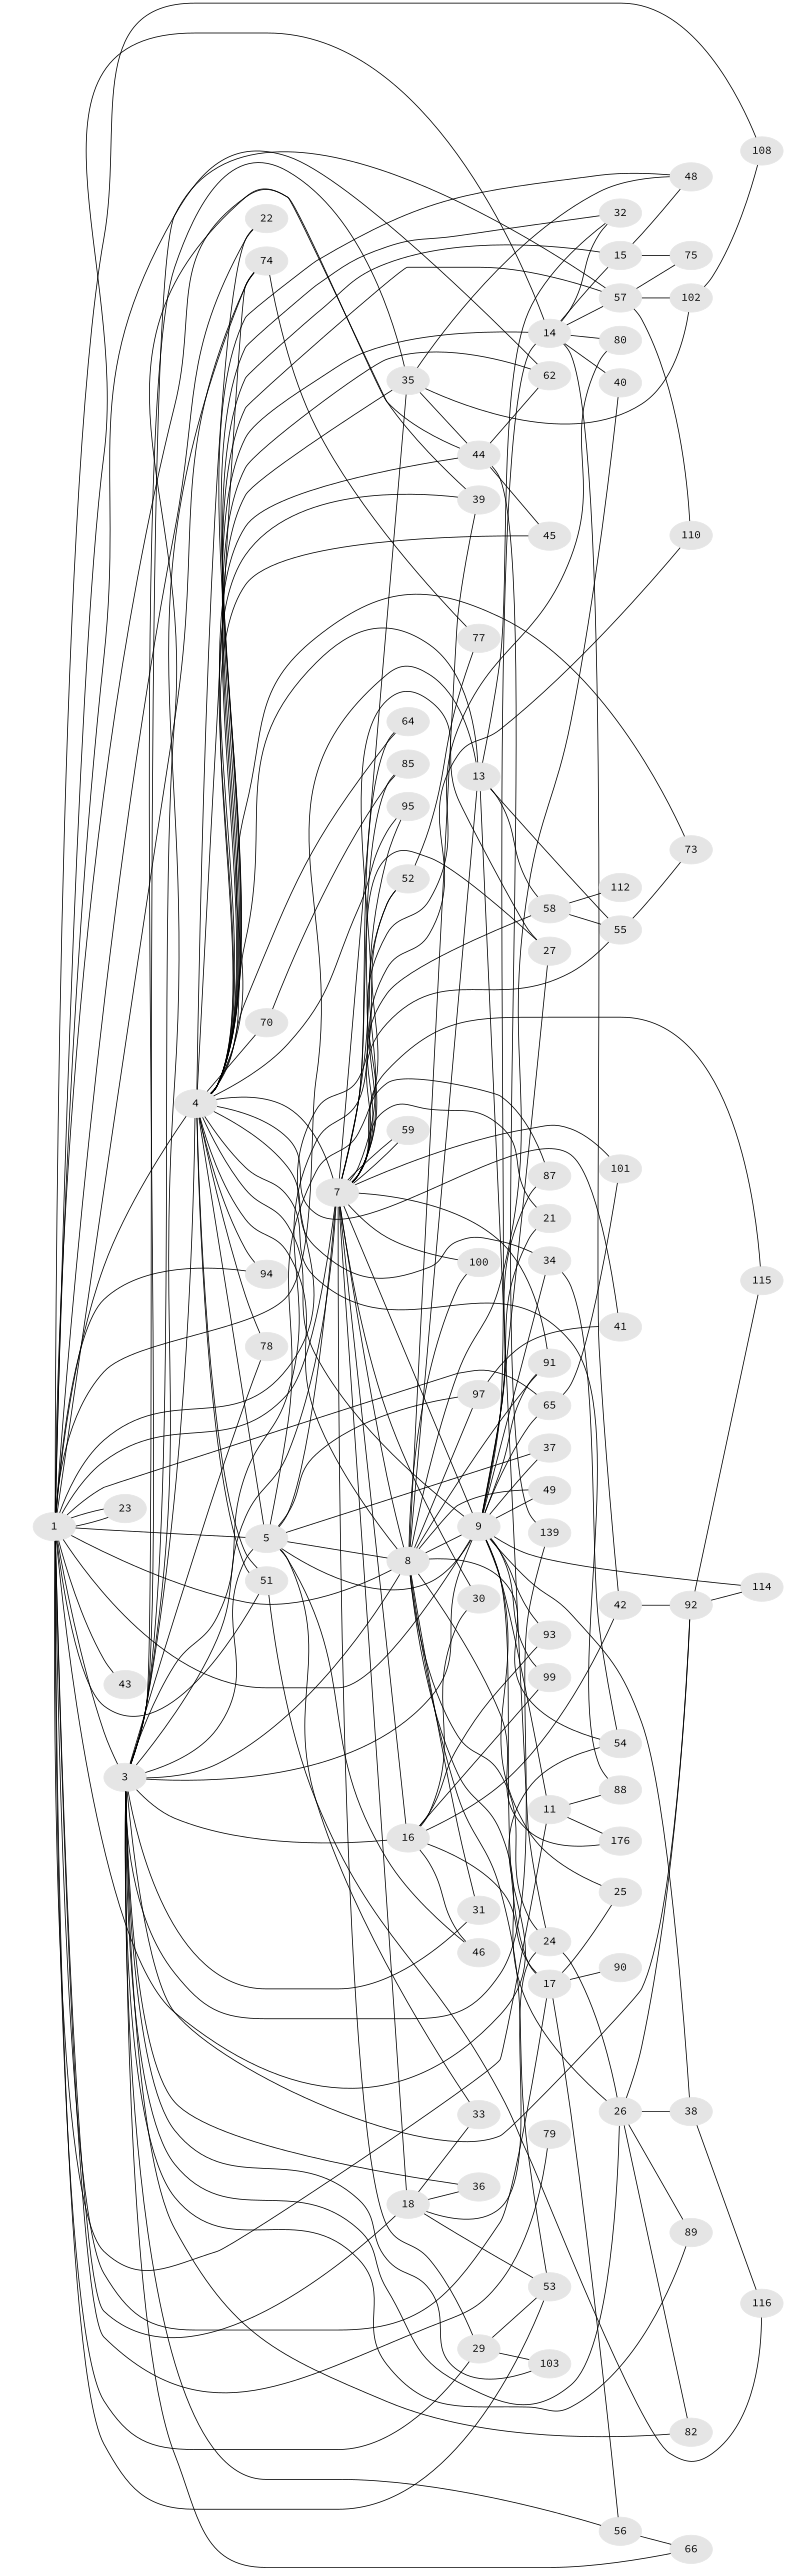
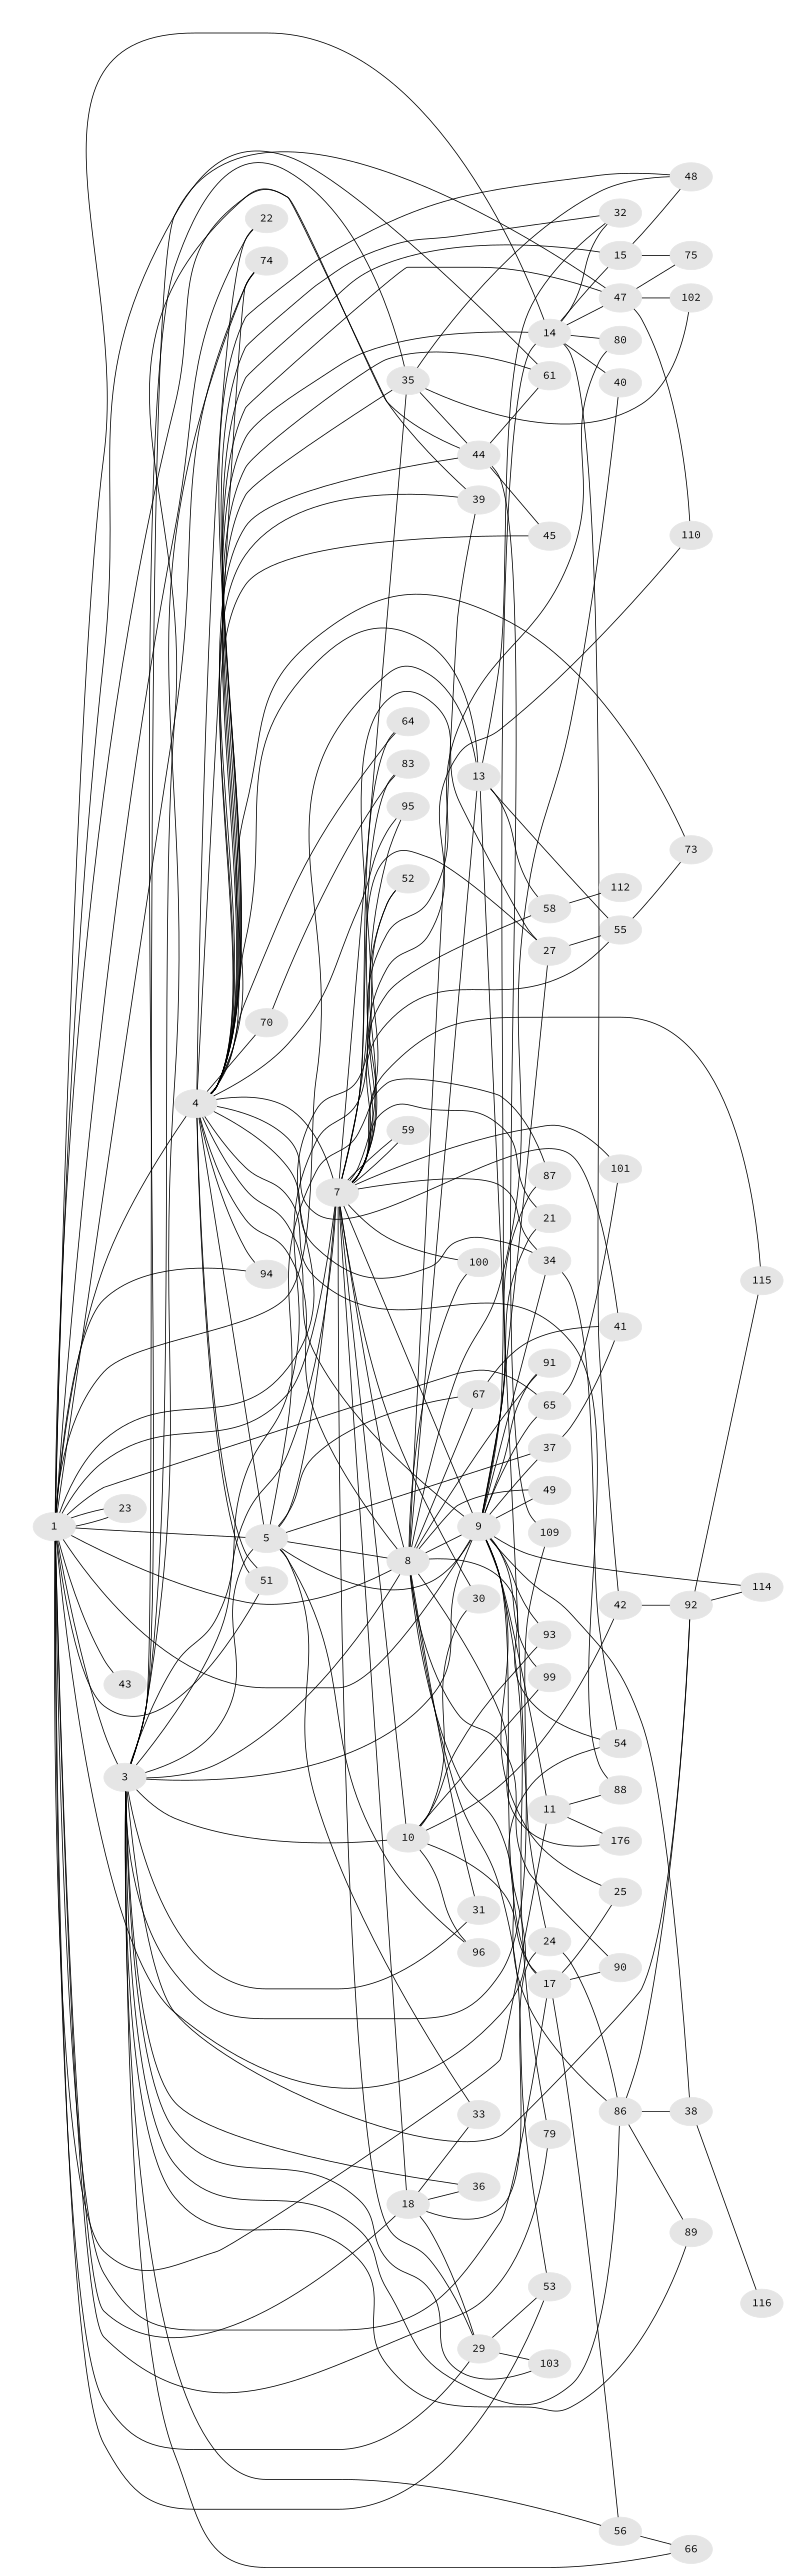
(762, 151) -> none
(620, 298) -> (620, 298)
(550, 376) -> (550, 376)
(479, 638) -> none
(408, 764) -> (408, 764)
(585, 919) -> (585, 941)
(487, 1231) -> (467, 1179)
(267, 1347) -> none
none -> (595, 1386)
(479, 1395) -> (479, 1395)
(179, 1443) -> none
(550, 1533) -> (550, 1533)
(469, 1748) -> (516, 1787)
none -> (521, 1829)
(408, 1838) -> (408, 1838)
(479, 1953) -> (479, 1953)
(508, 2109) -> none
(620, 2111) -> (620, 2111)
(476, 2245) -> (451, 2274)
(691, 2432) -> none
